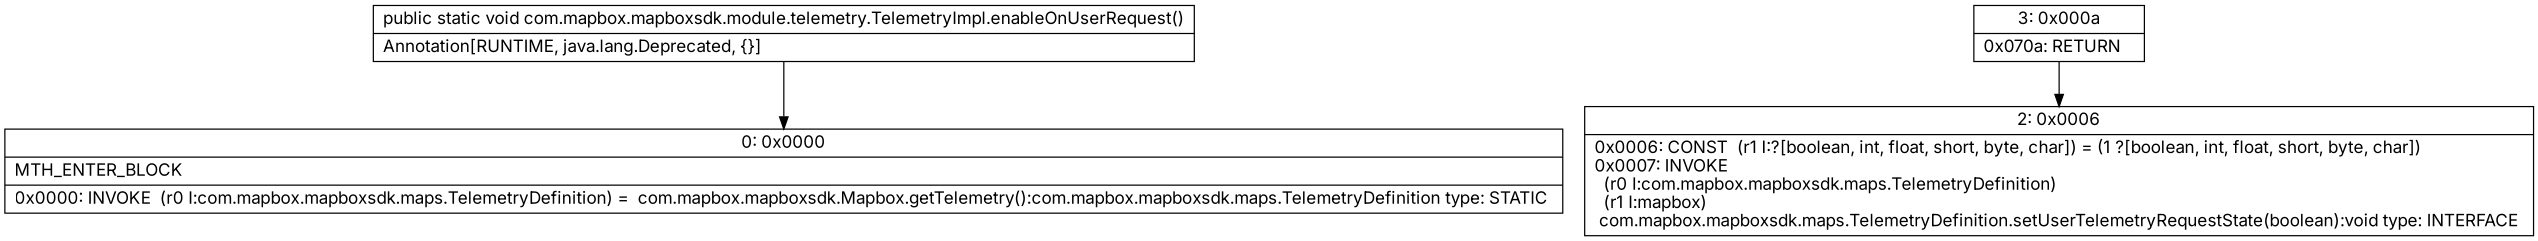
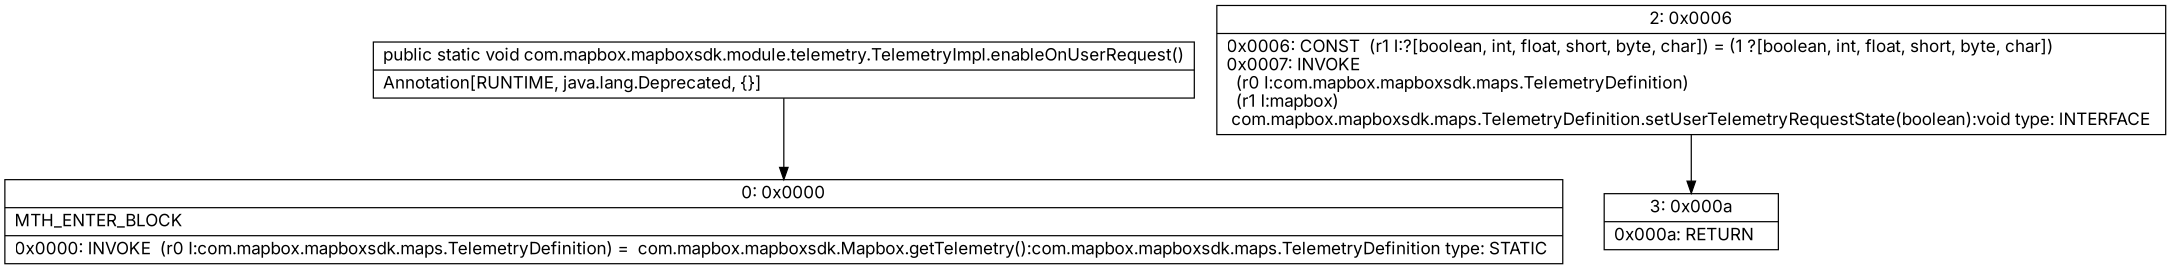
(2059, 47) -> (1691, 235)
(2059, 78) -> (1691, 158)
